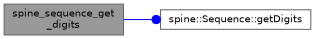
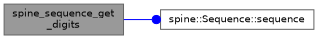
(236, 20) -> (237, 20)
